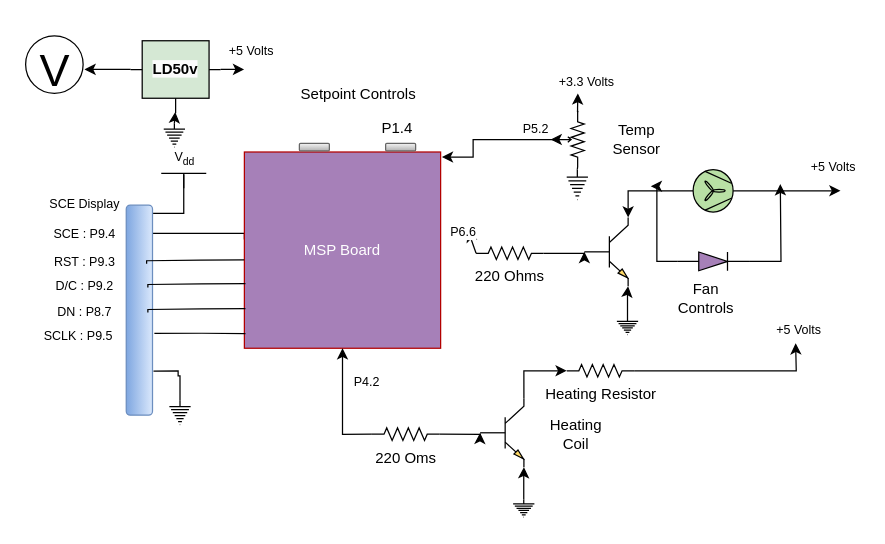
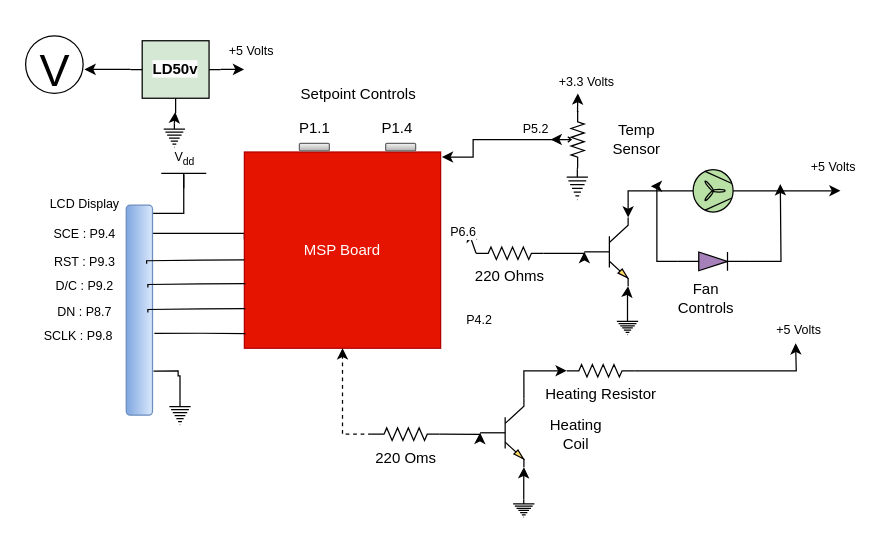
none -> (314, 128)
(85, 203) -> (85, 203)
(343, 250) -> (343, 250)
(79, 336) -> (79, 336)
(384, 388) -> (496, 326)
(343, 409) -> (343, 409)
